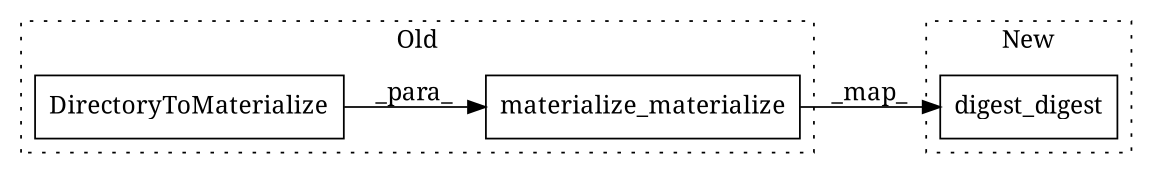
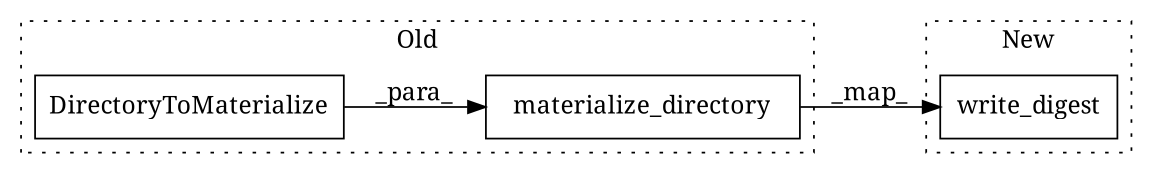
(643, 107) -> (643, 107)
(1029, 107) -> (1029, 107)
